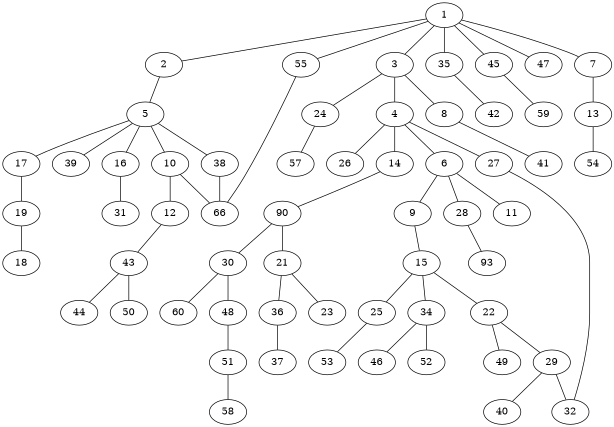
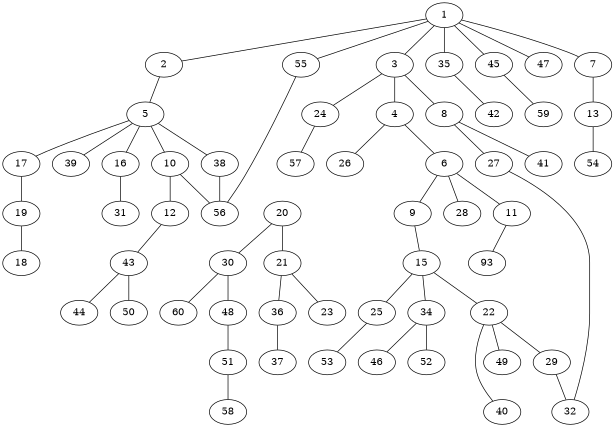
(444, 139) -> (469, 139)
(395, 164) -> none
(220, 214) -> (220, 214)
(282, 214) -> (282, 214)
(475, 238) -> (499, 238)
(527, 387) -> (476, 365)
